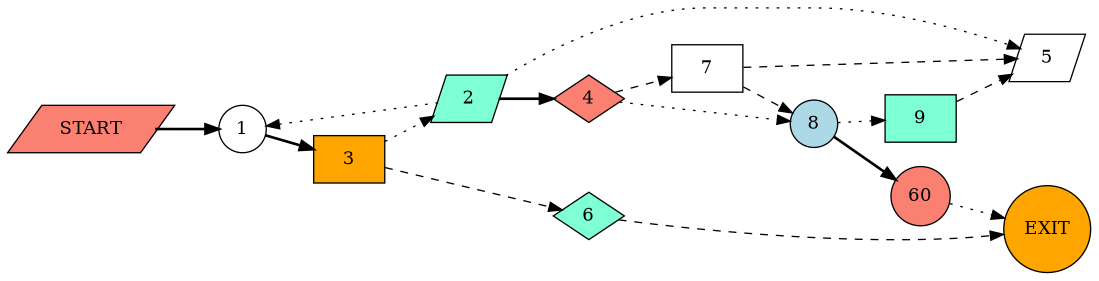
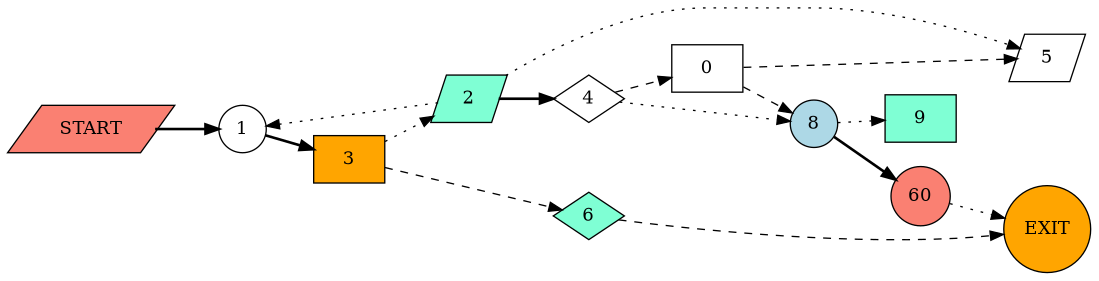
(707, 68) -> (707, 68)
(979, 91) -> none
(589, 99) -> (589, 99)
